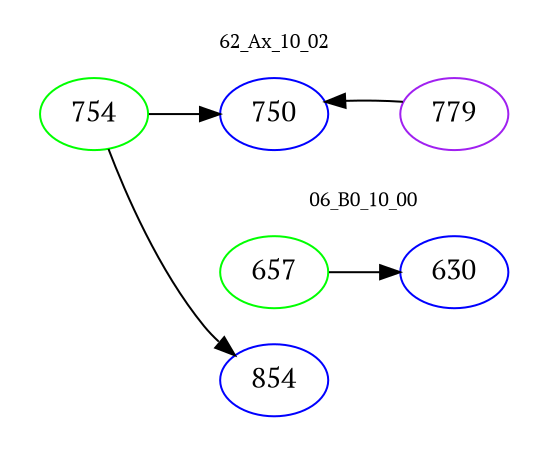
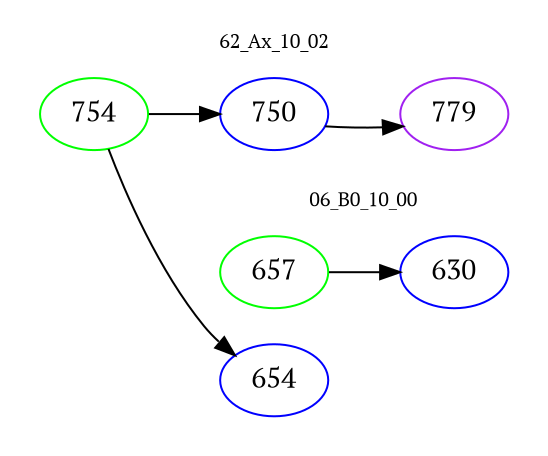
(374, 101) -> (354, 128)
(274, 380) -> (274, 380)
